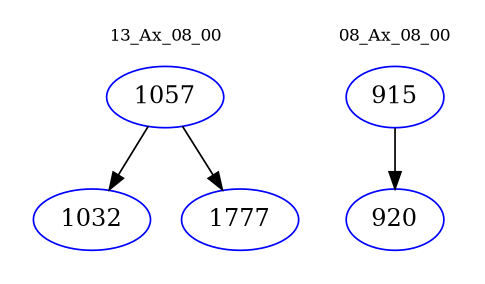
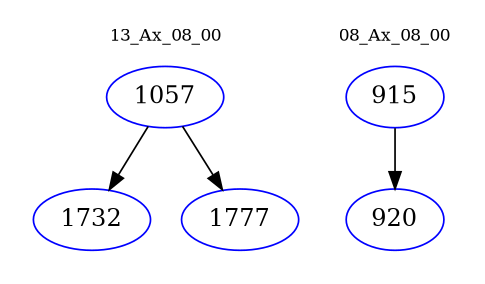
(92, 220) -> (92, 220)
